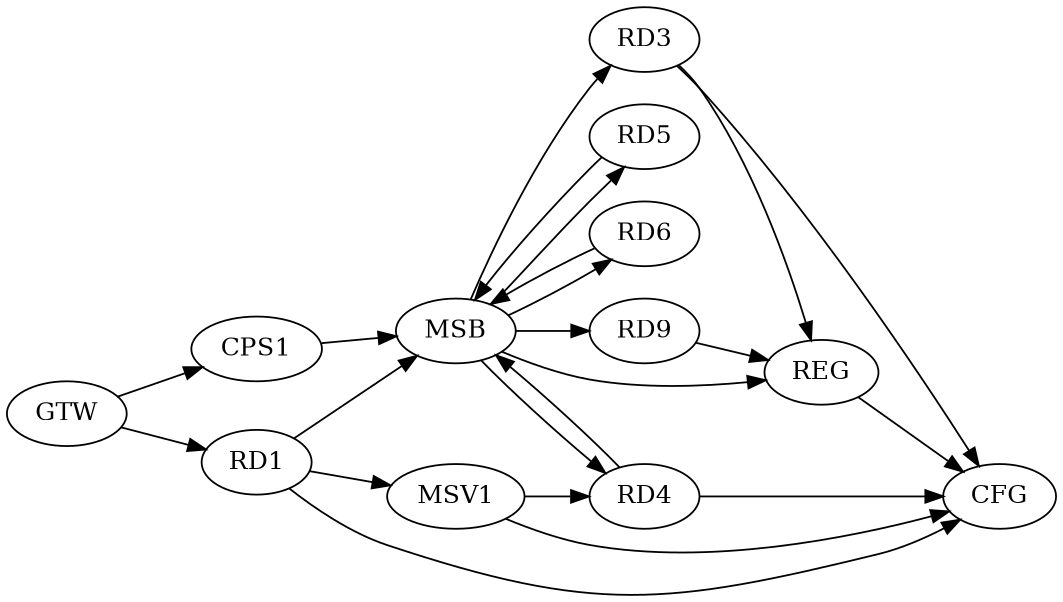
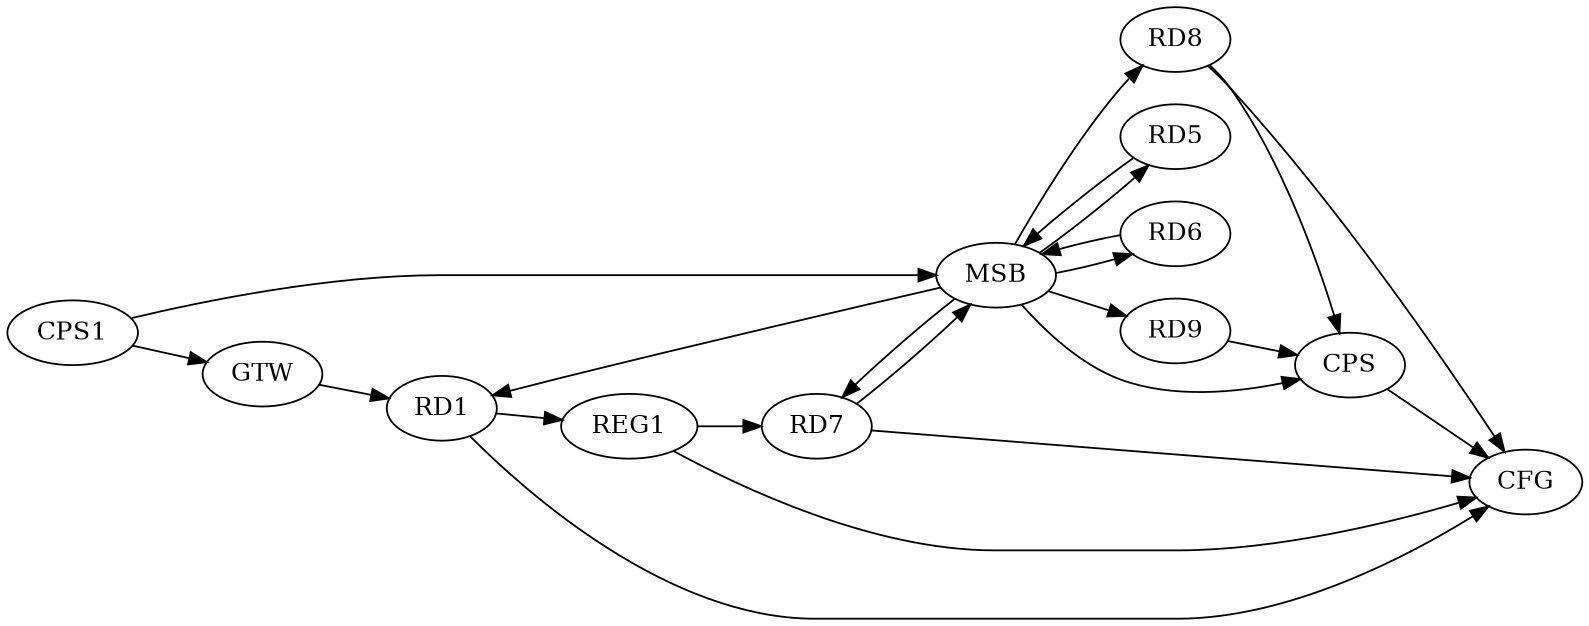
(644, 40) -> (1175, 40)
(821, 372) -> (1350, 365)
(151, 385) -> (161, 352)
(348, 402) -> (725, 338)
(456, 496) -> (629, 426)
(644, 496) -> (817, 426)
